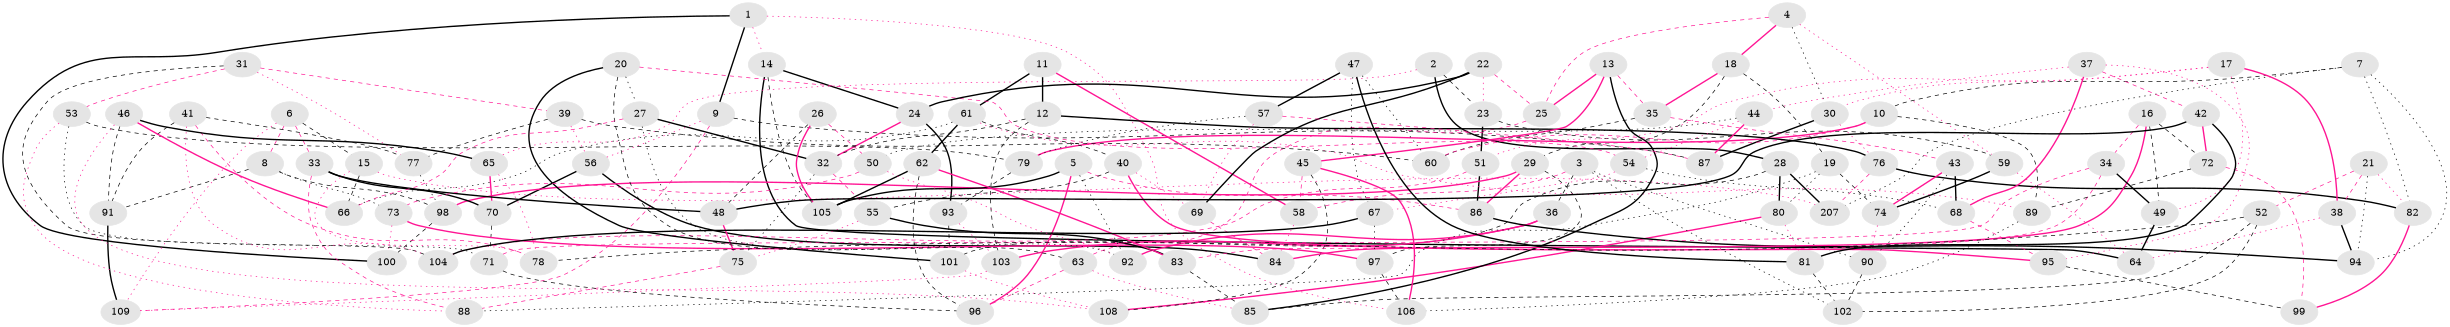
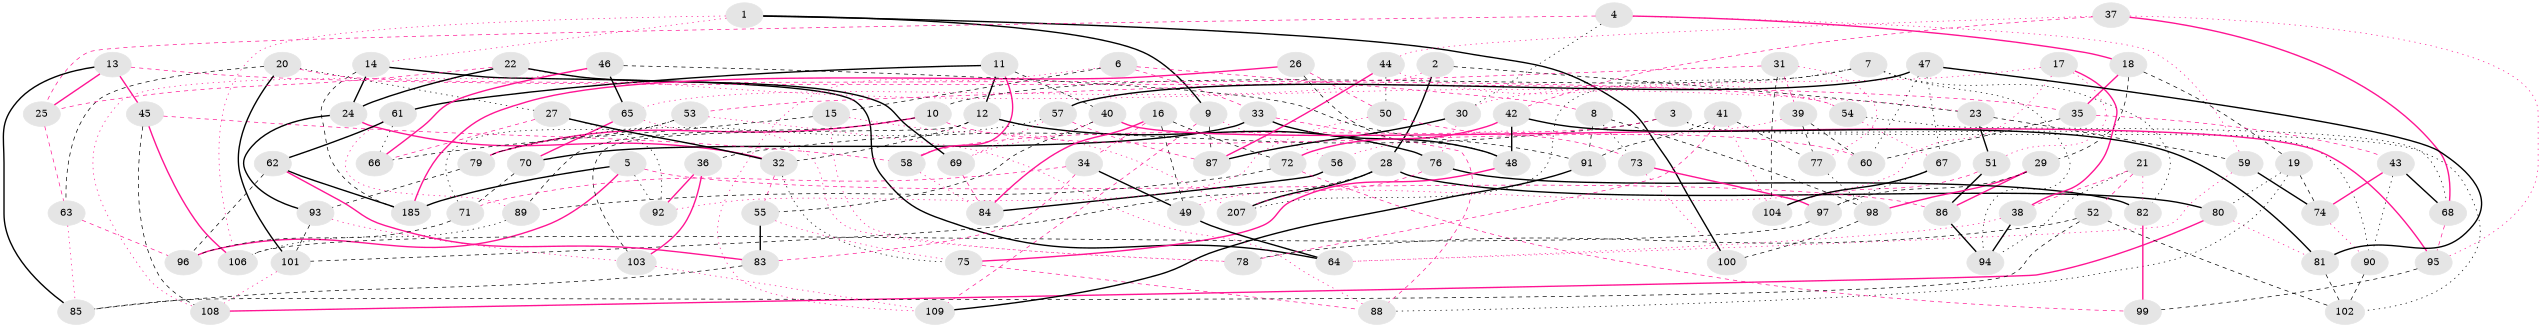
(1046, 138) -> (1054, 89)
(559, 180) -> none
(822, 213) -> (411, 213)
